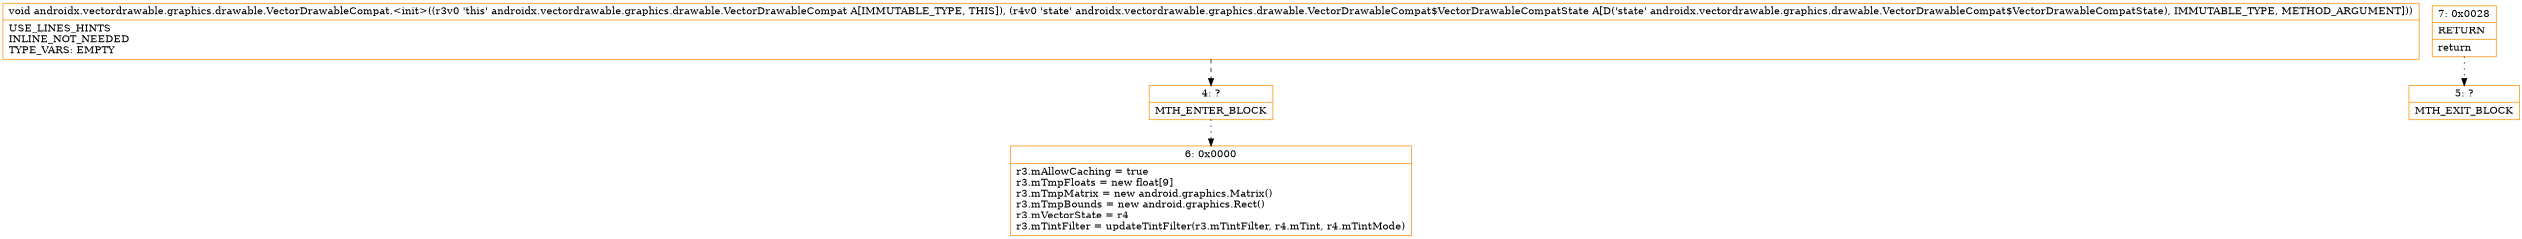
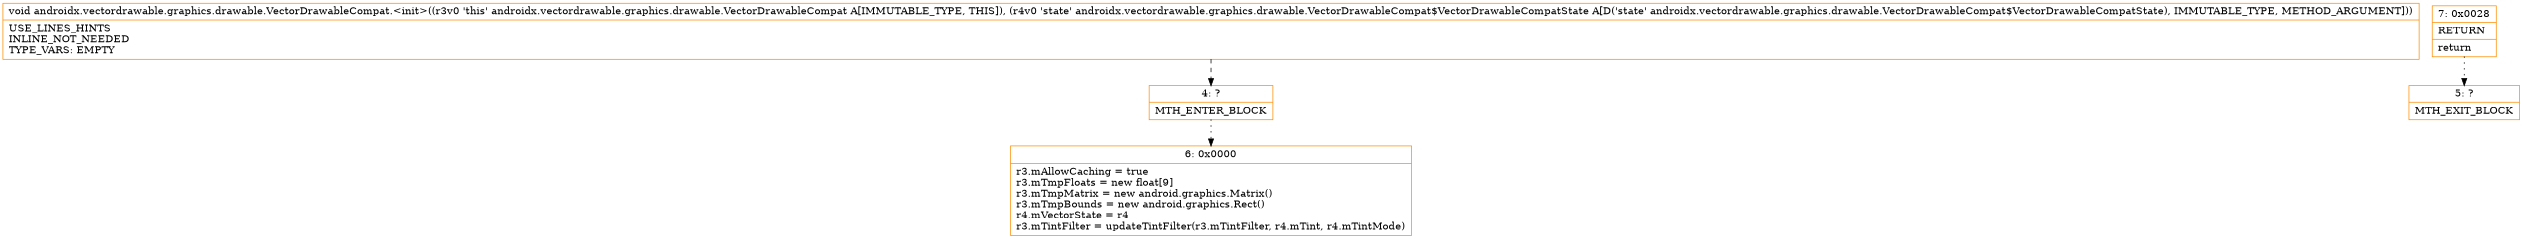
(1073, 215) -> (1073, 215)
